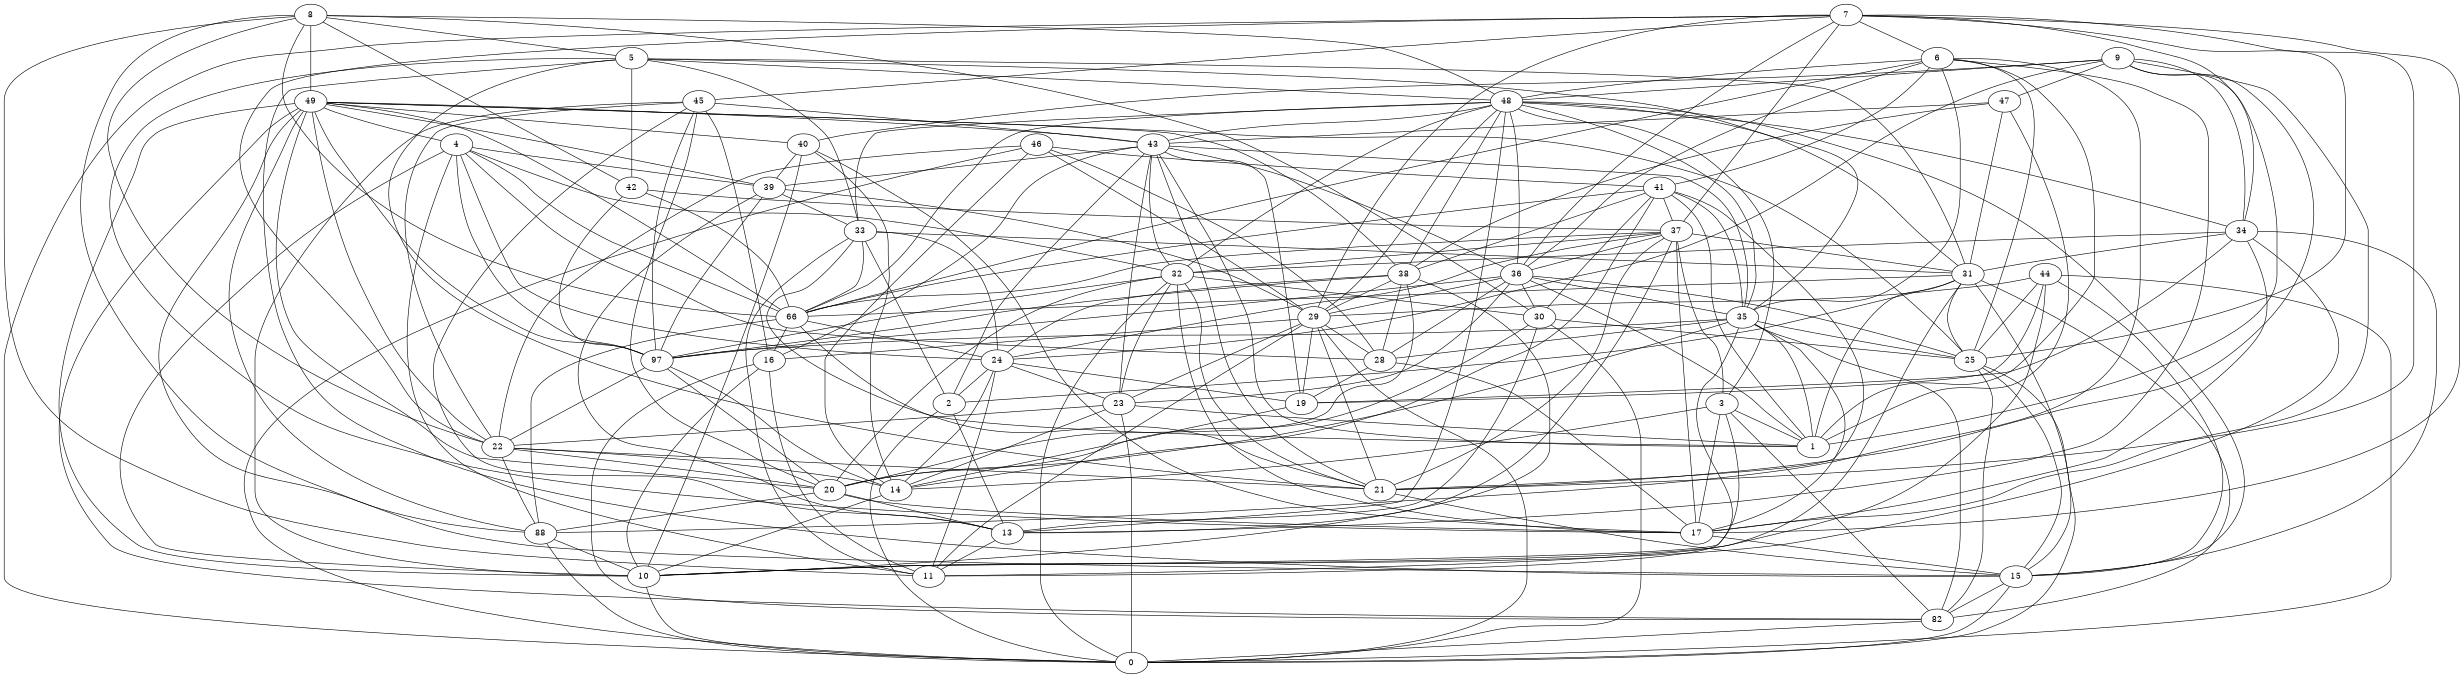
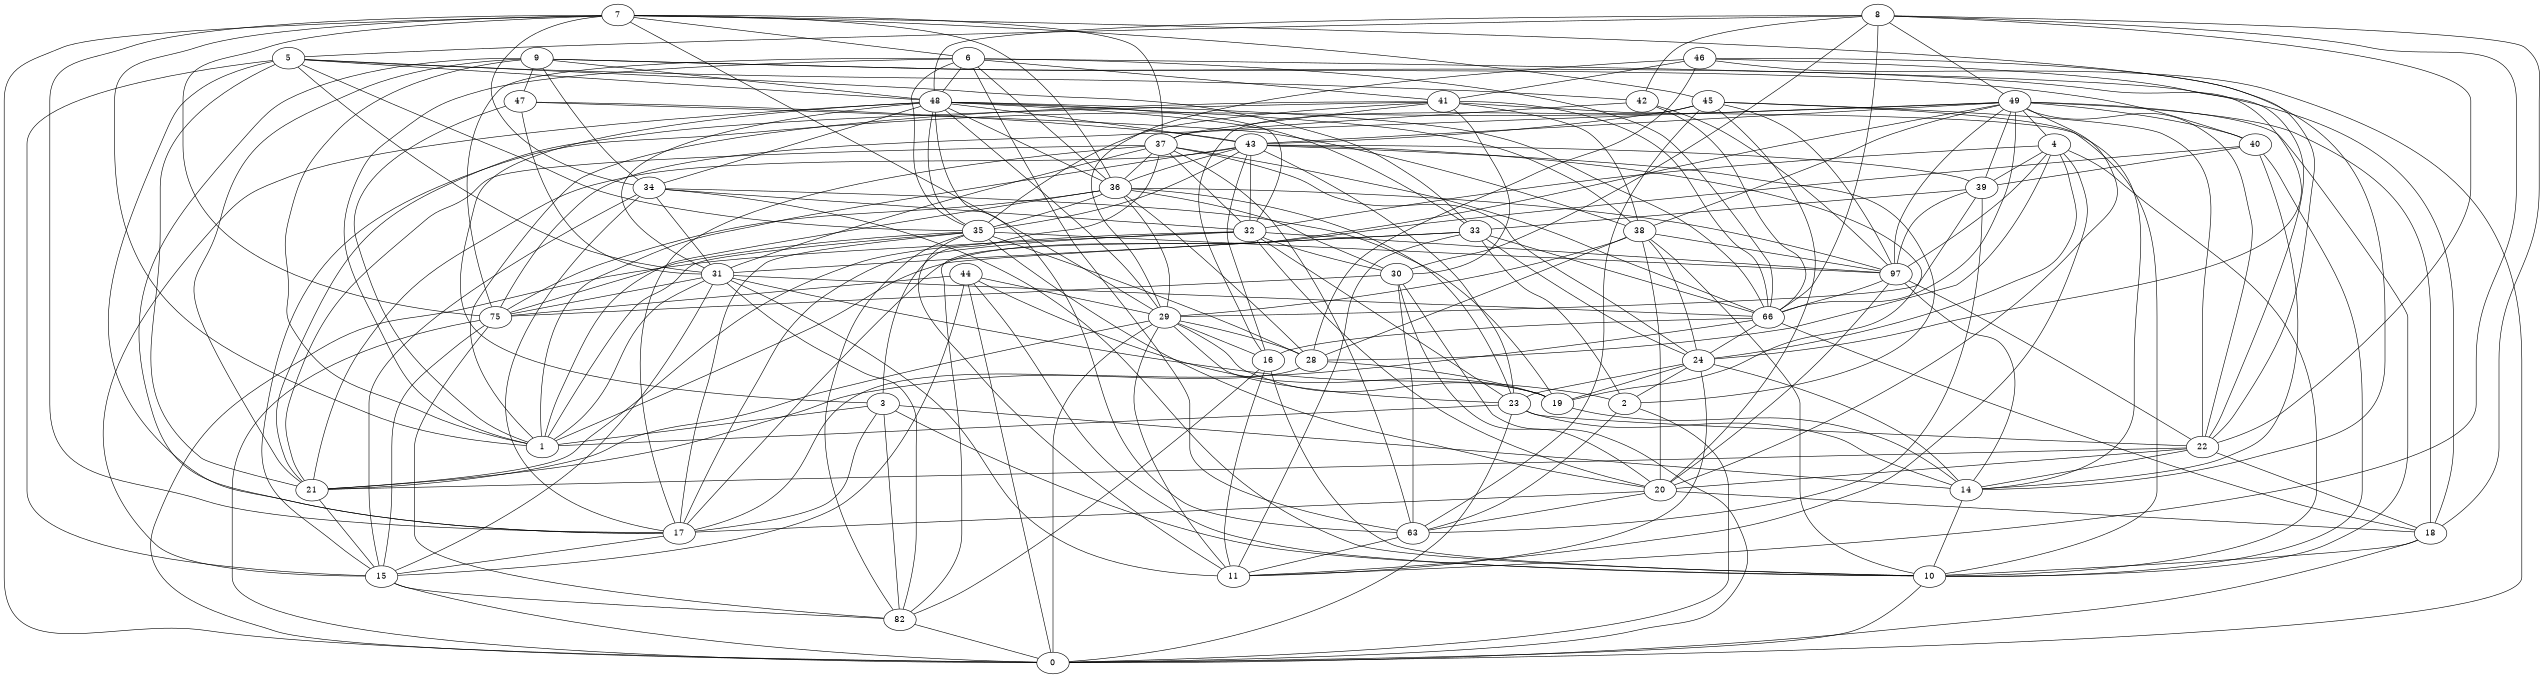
(617, 244) -> (1858, 290)
(1970, 361) -> (496, 317)
(2331, 410) -> (115, 147)
(541, 533) -> (2431, 533)
(1007, 533) -> (1413, 533)
